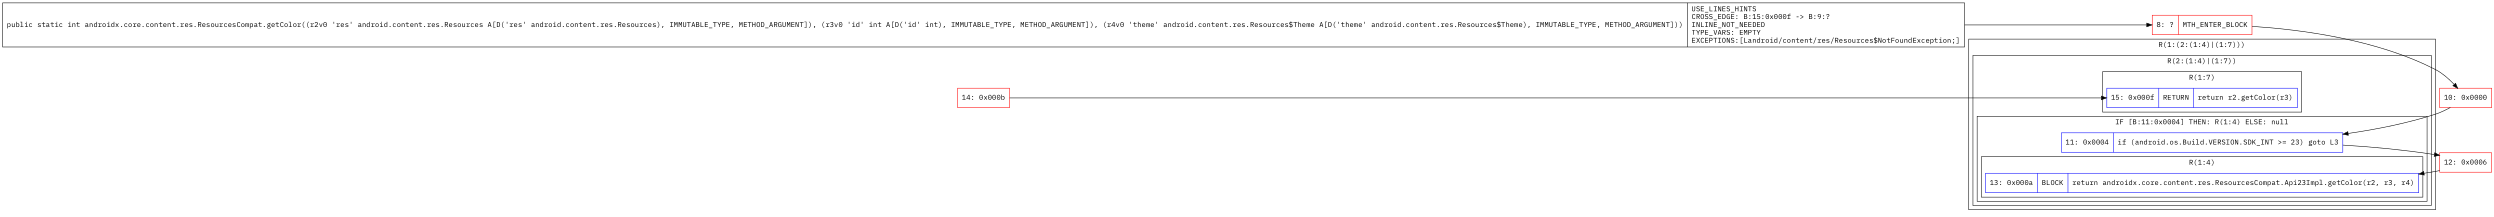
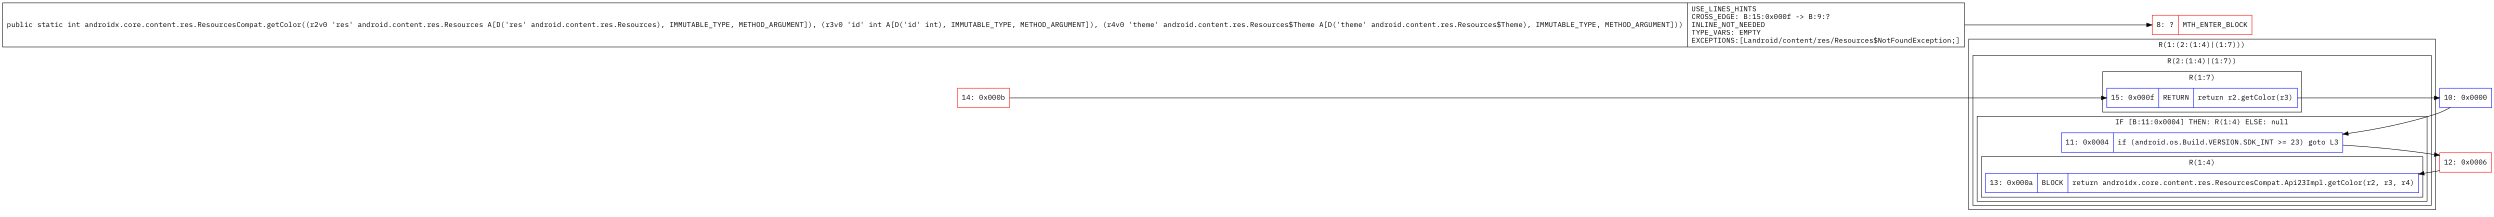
(2363, 43) -> (2366, 98)
(2466, 98) -> (2466, 98)
